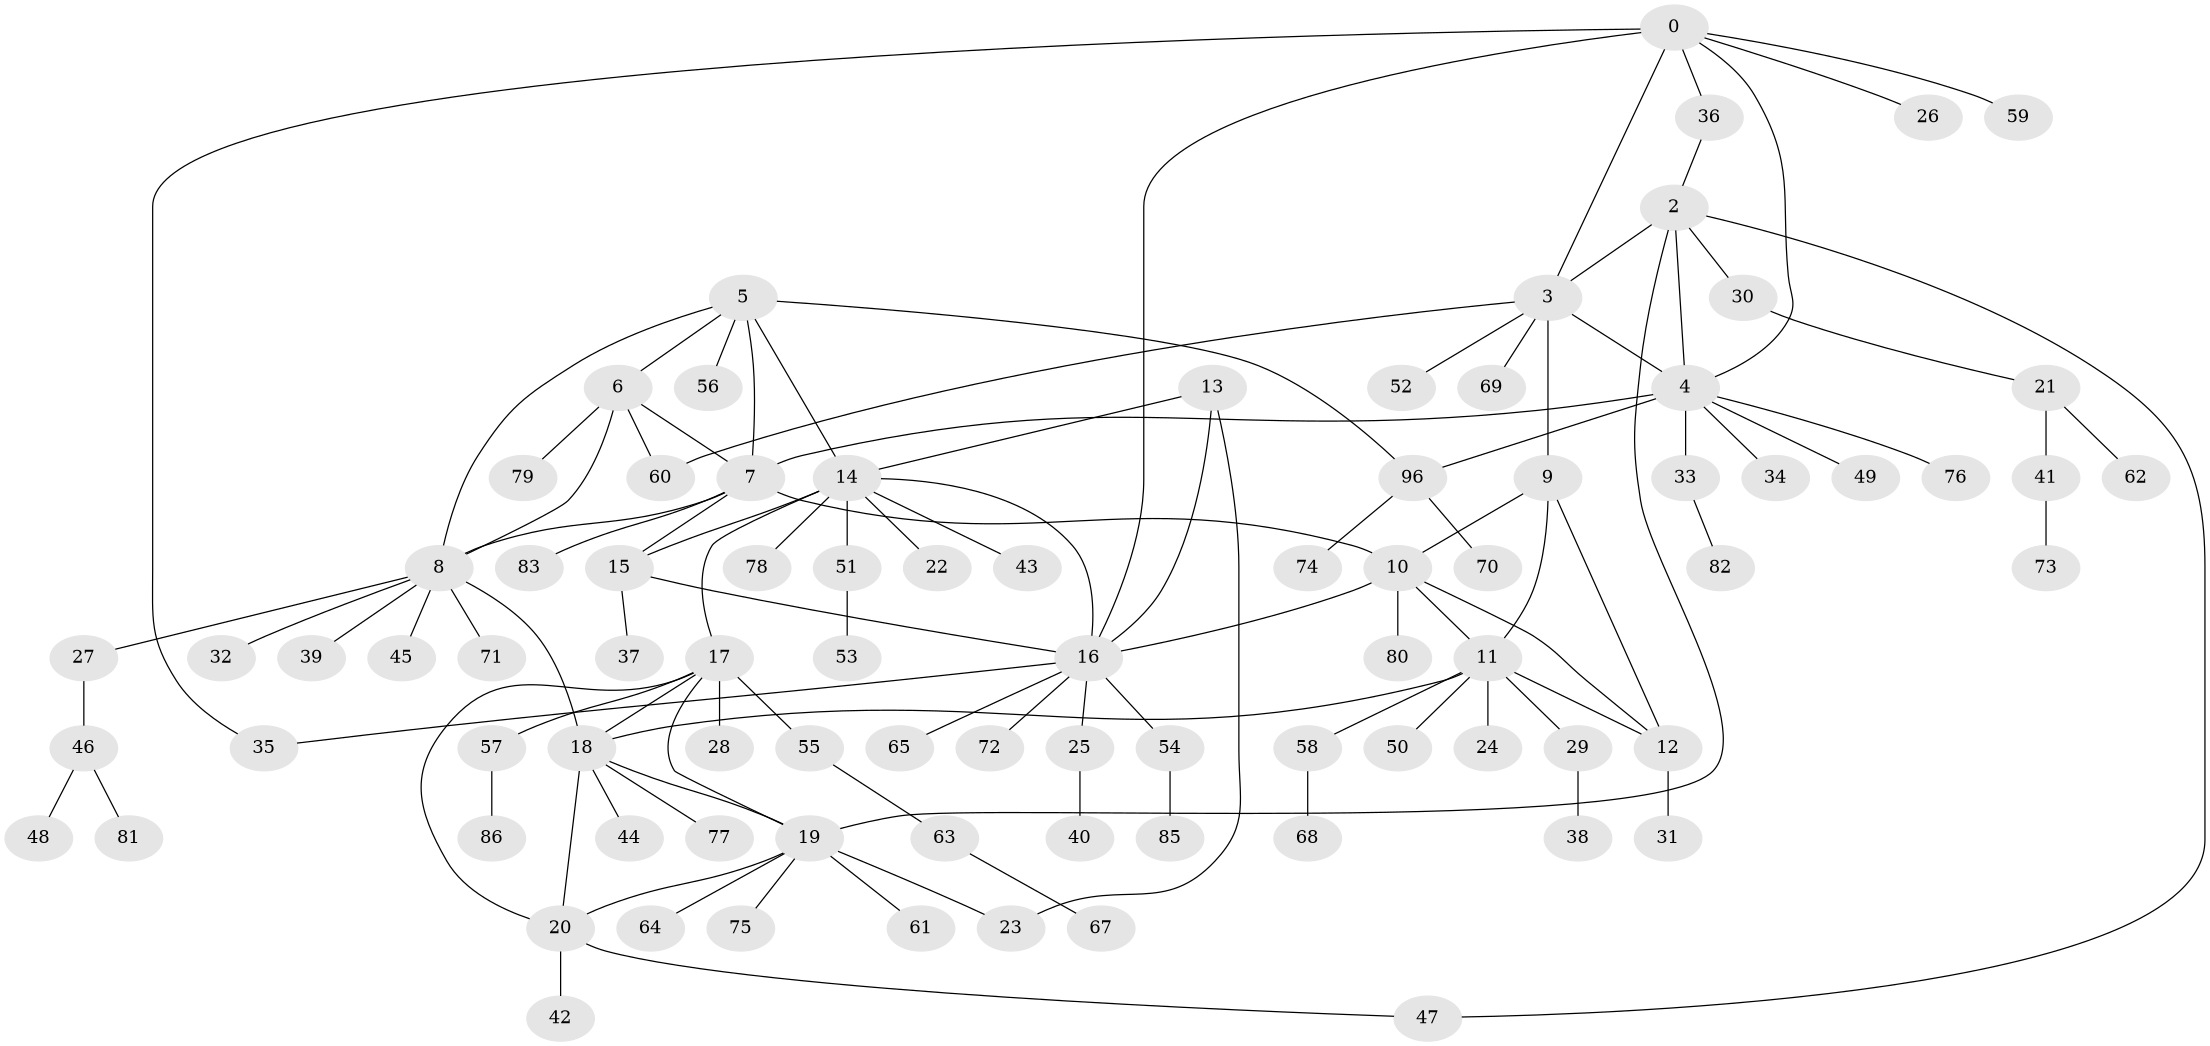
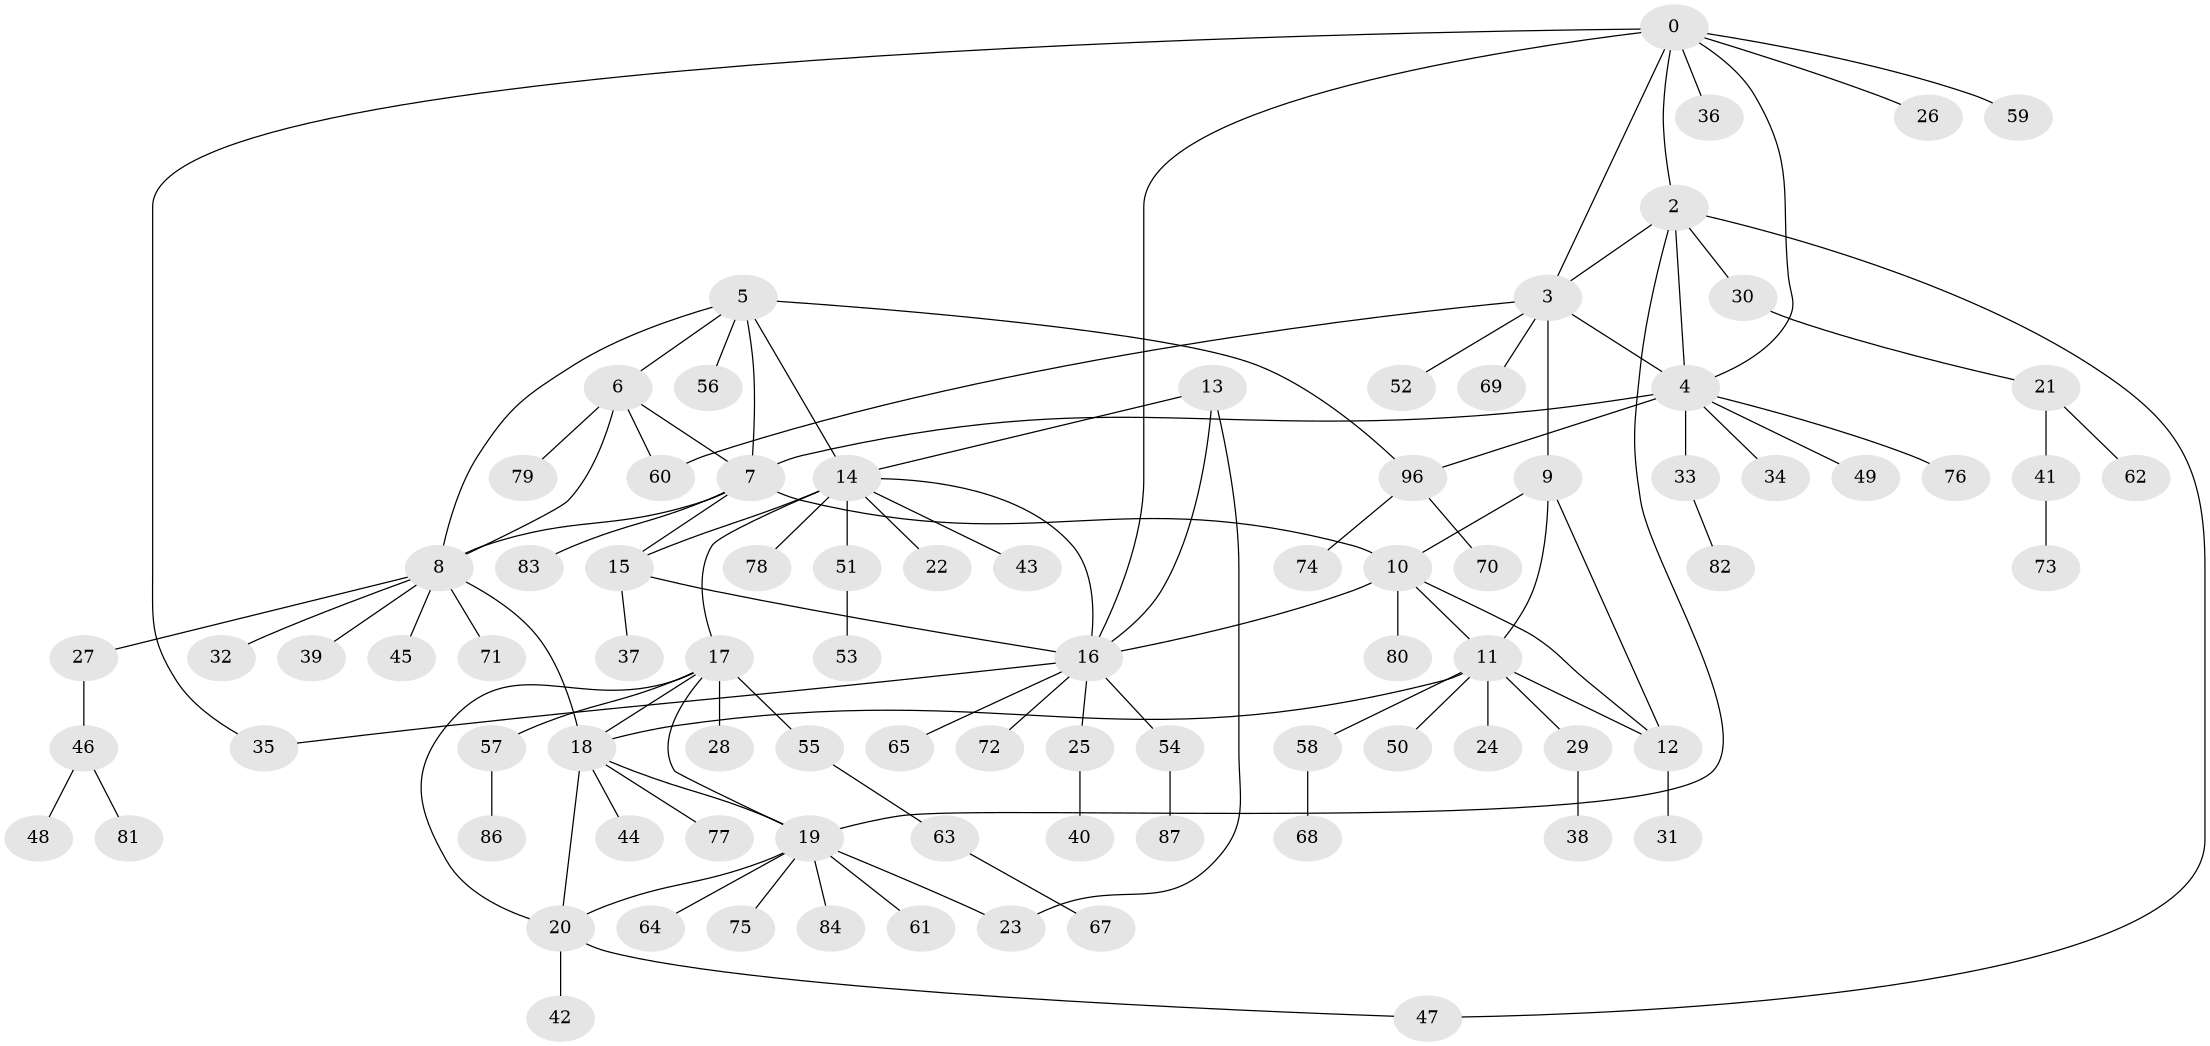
(1692, 163) -> (1663, 118)
(1170, 838) -> (1170, 838)
none -> (831, 929)
